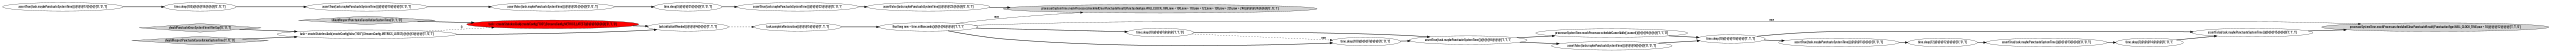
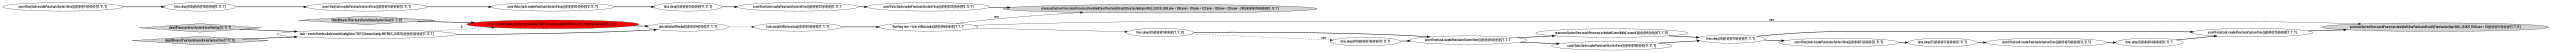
(1050, 30) -> (1050, 30)
(1139, 45) -> none
